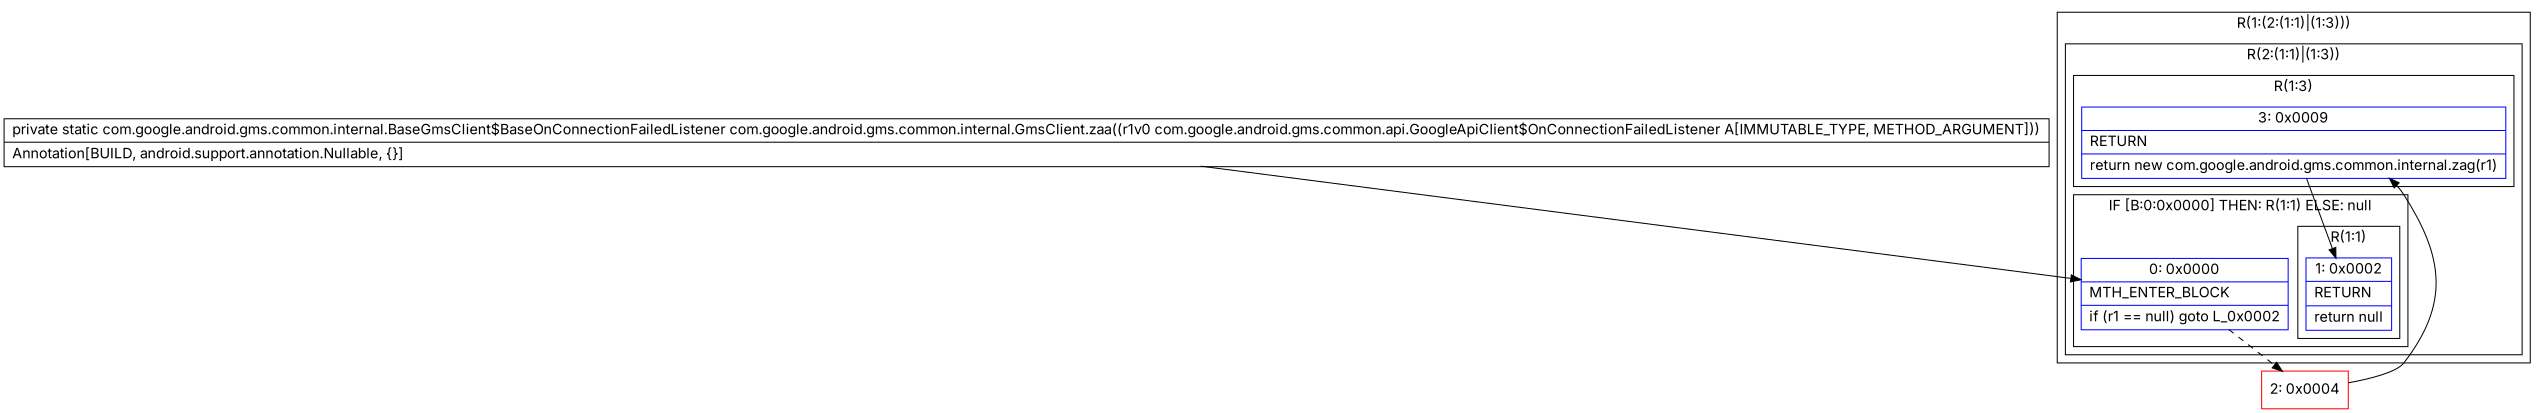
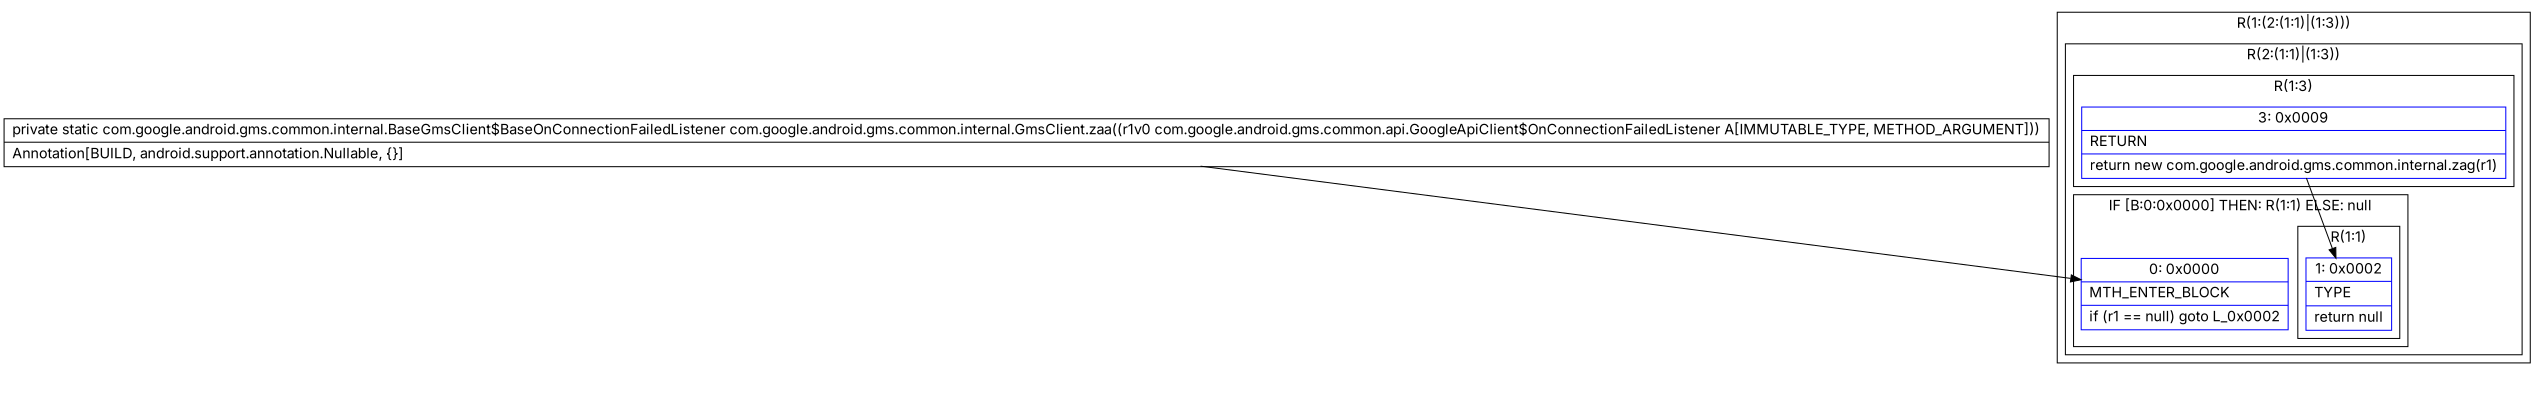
(2343, 293) -> (2333, 293)
(2305, 390) -> none
